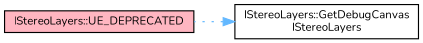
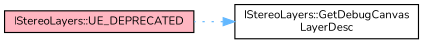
(327, 22) -> (327, 22)
